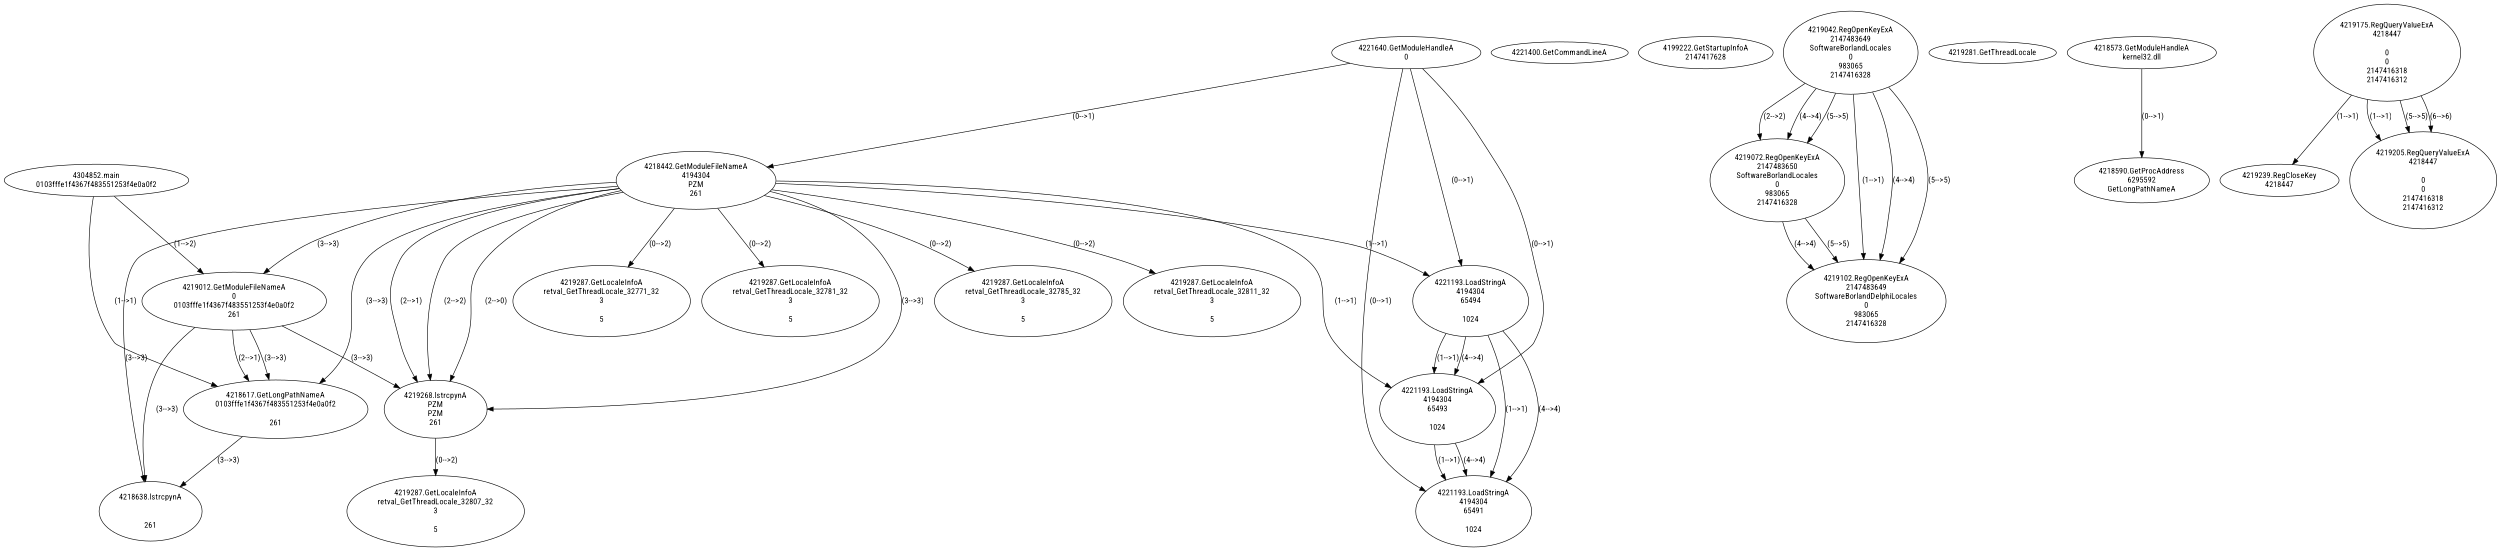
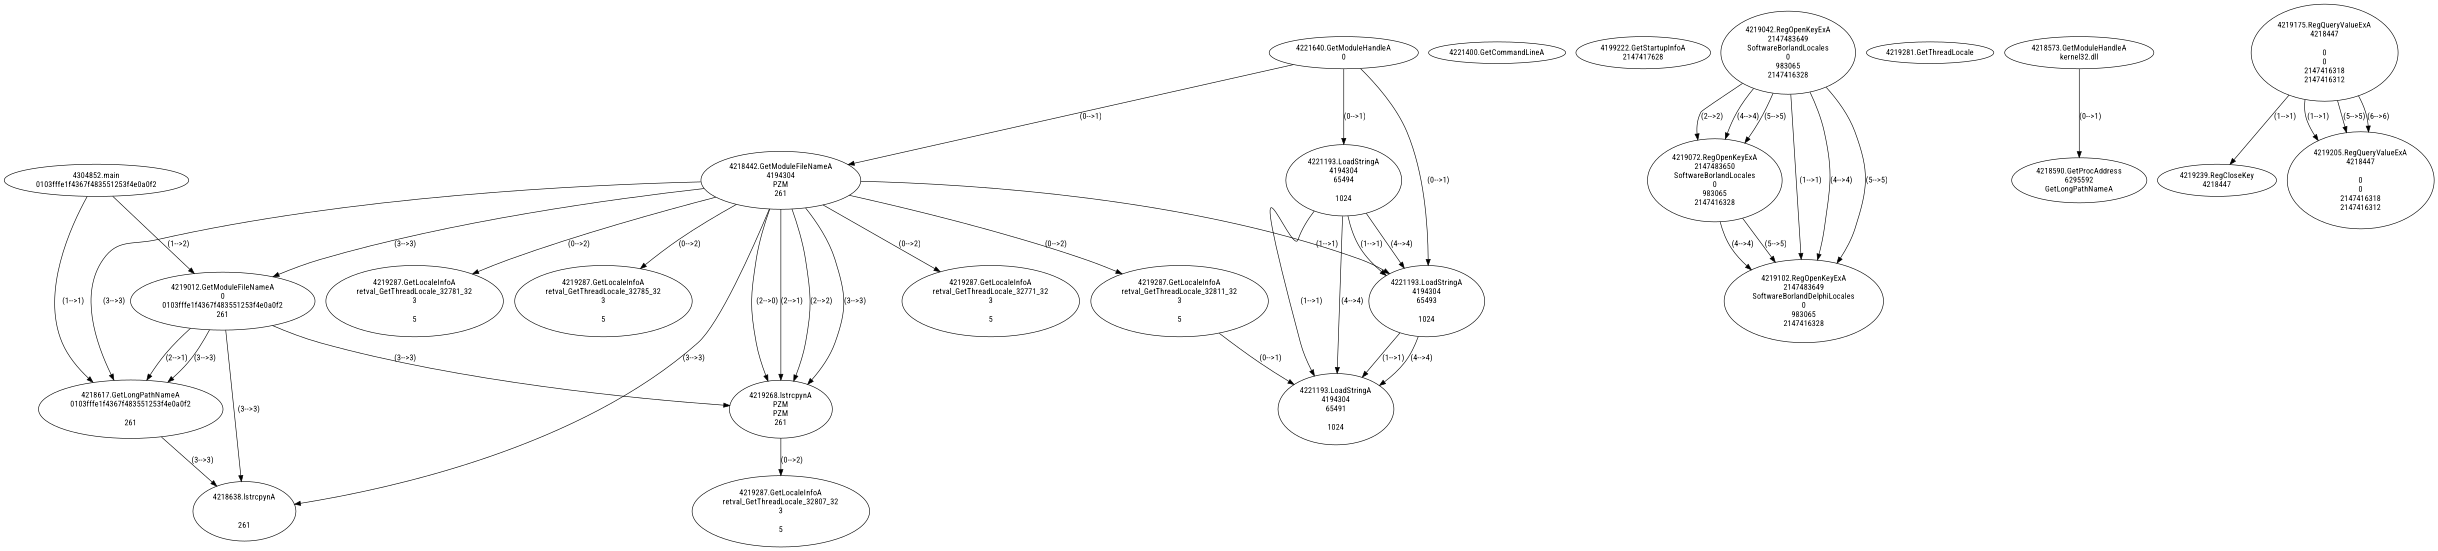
(1104, 207) -> none
(1367, 288) -> (1253, 358)
